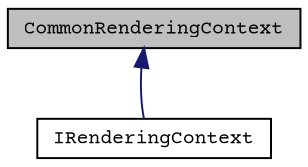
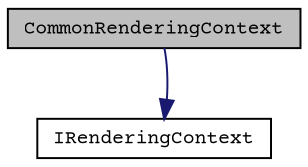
(141, 94) -> (167, 74)
